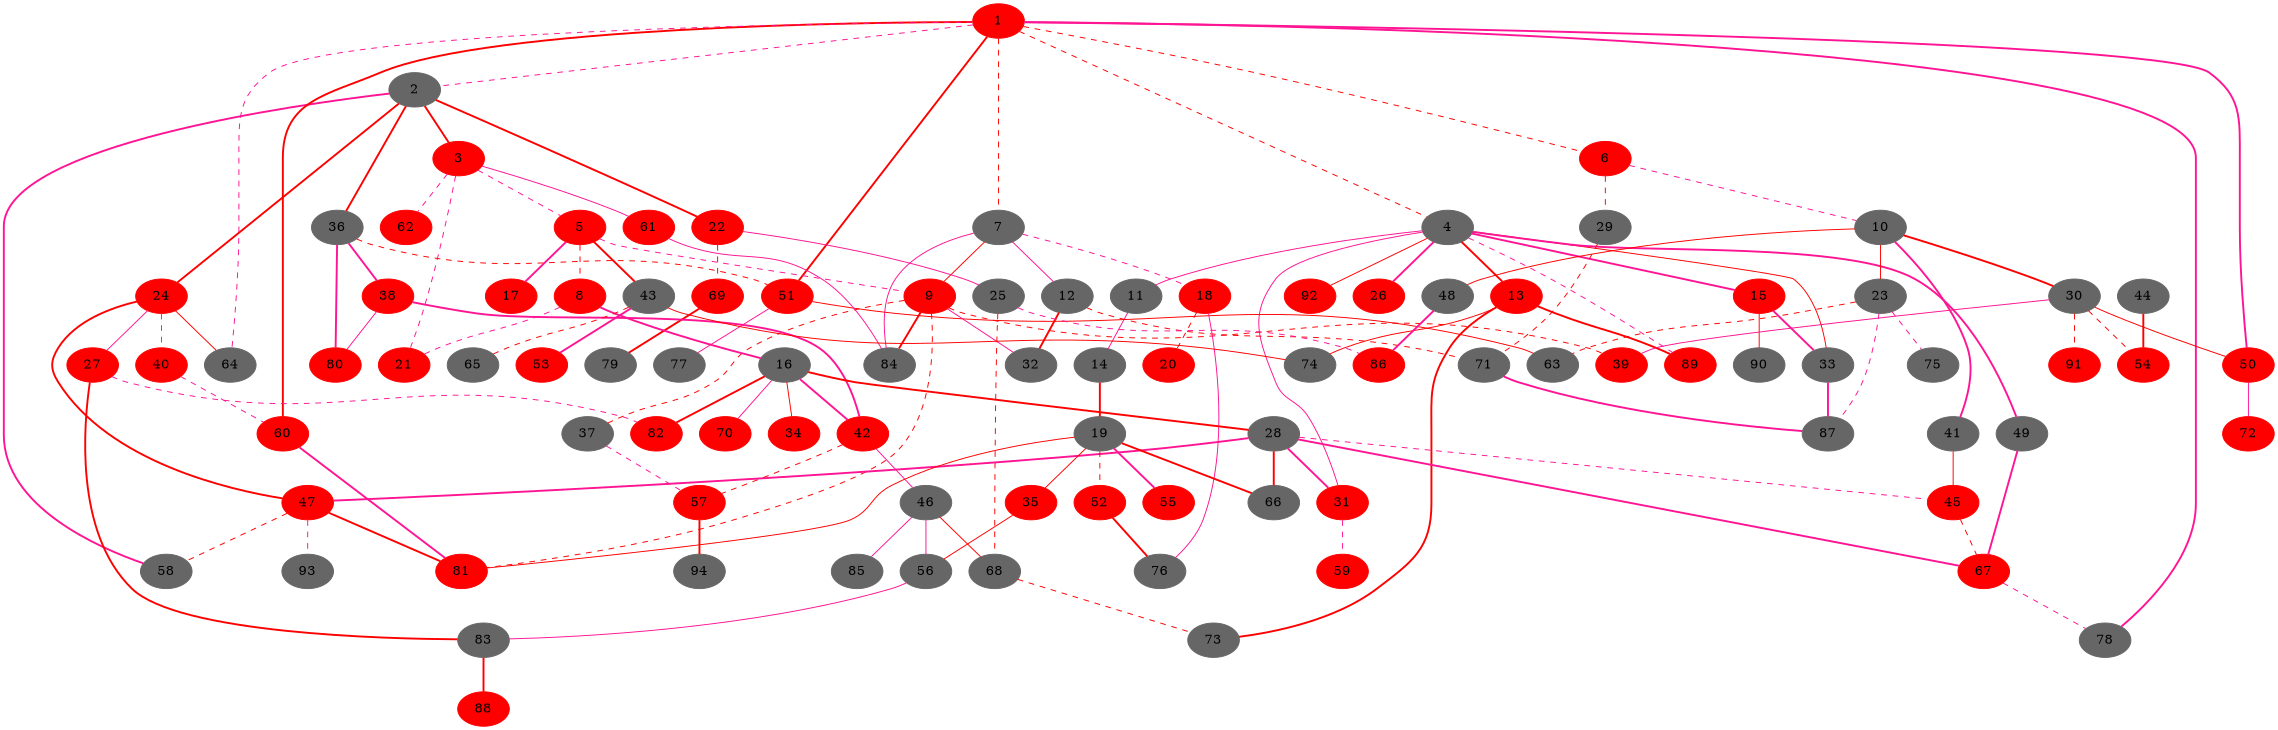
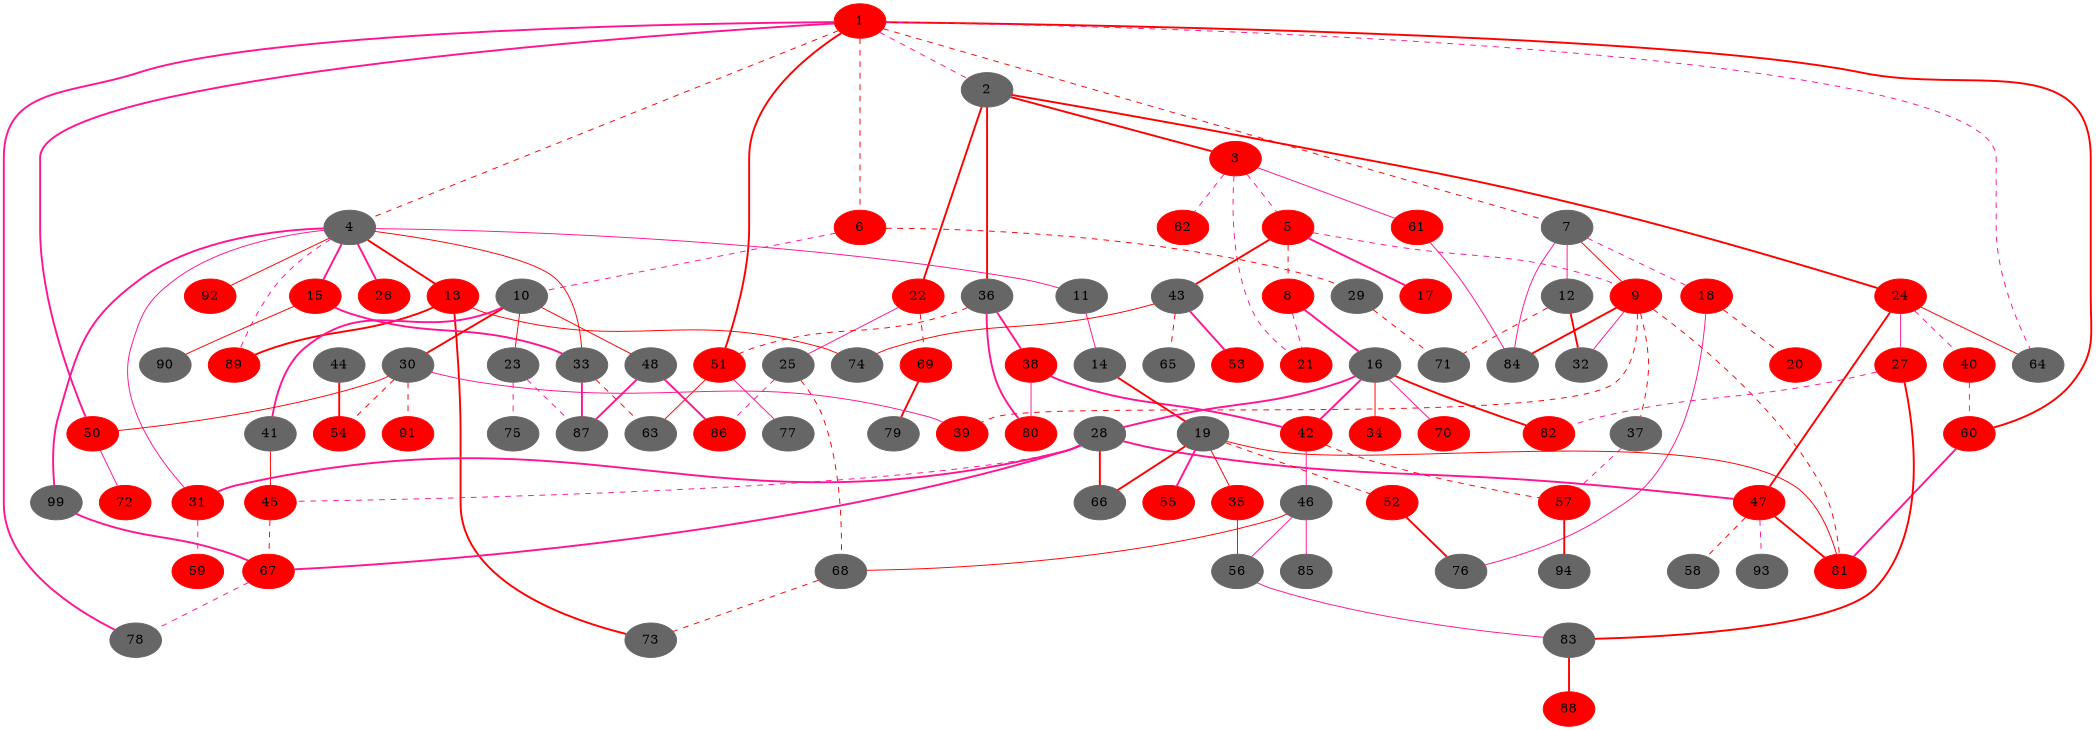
(7, 220) -> none
(1713, 324) -> (621, 404)
(1028, 404) -> (1246, 404)
(1651, 413) -> (611, 404)
(2022, 434) -> (56, 503)
